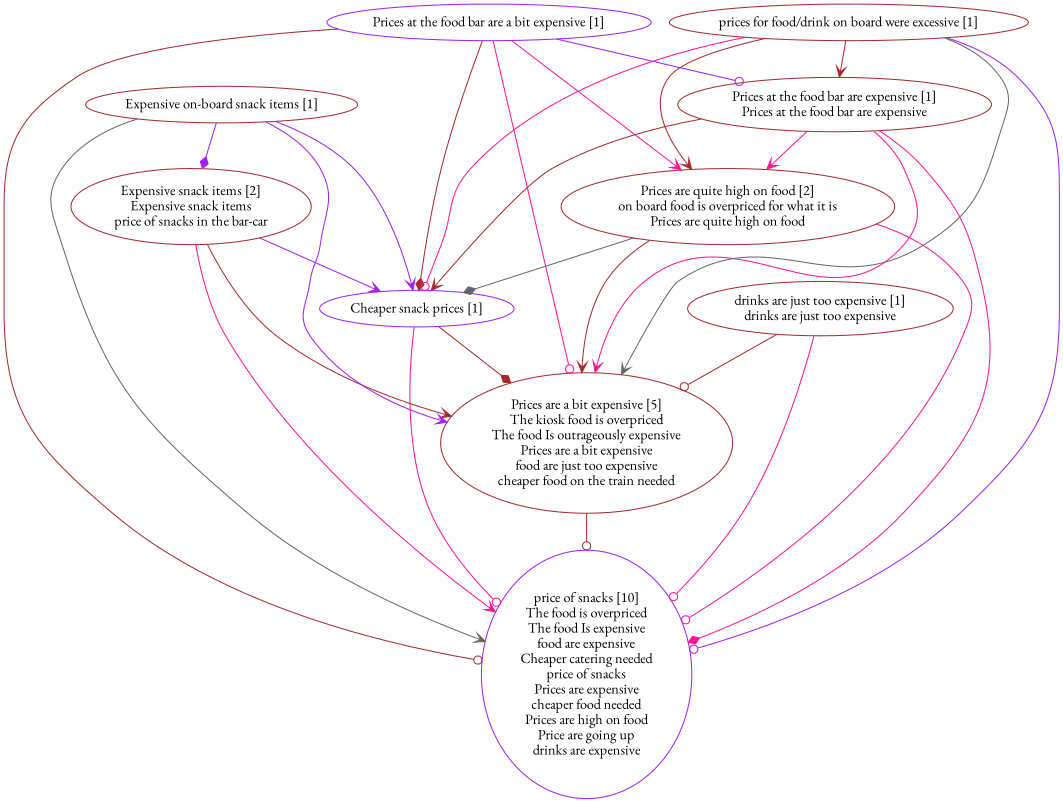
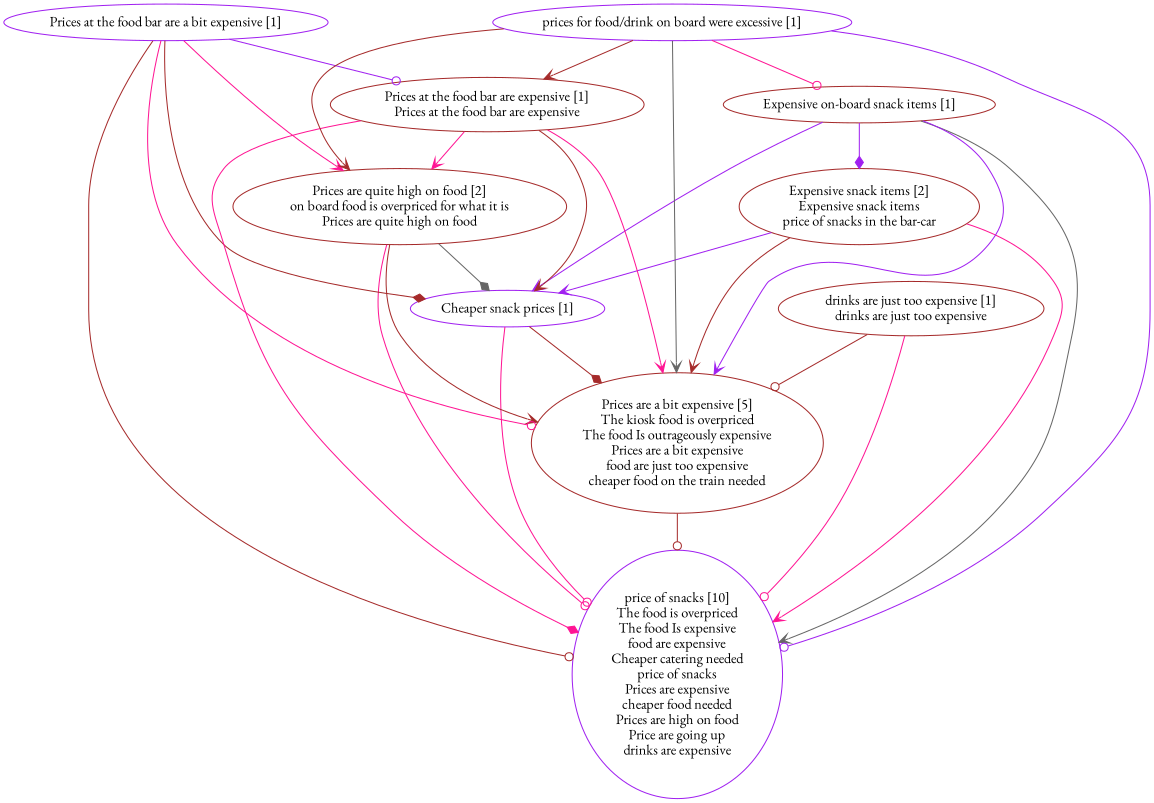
(849, 22) -> (672, 22)
(543, 111) -> (762, 62)
